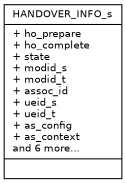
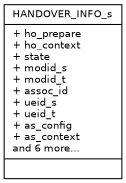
(52, 45) -> (47, 45)
